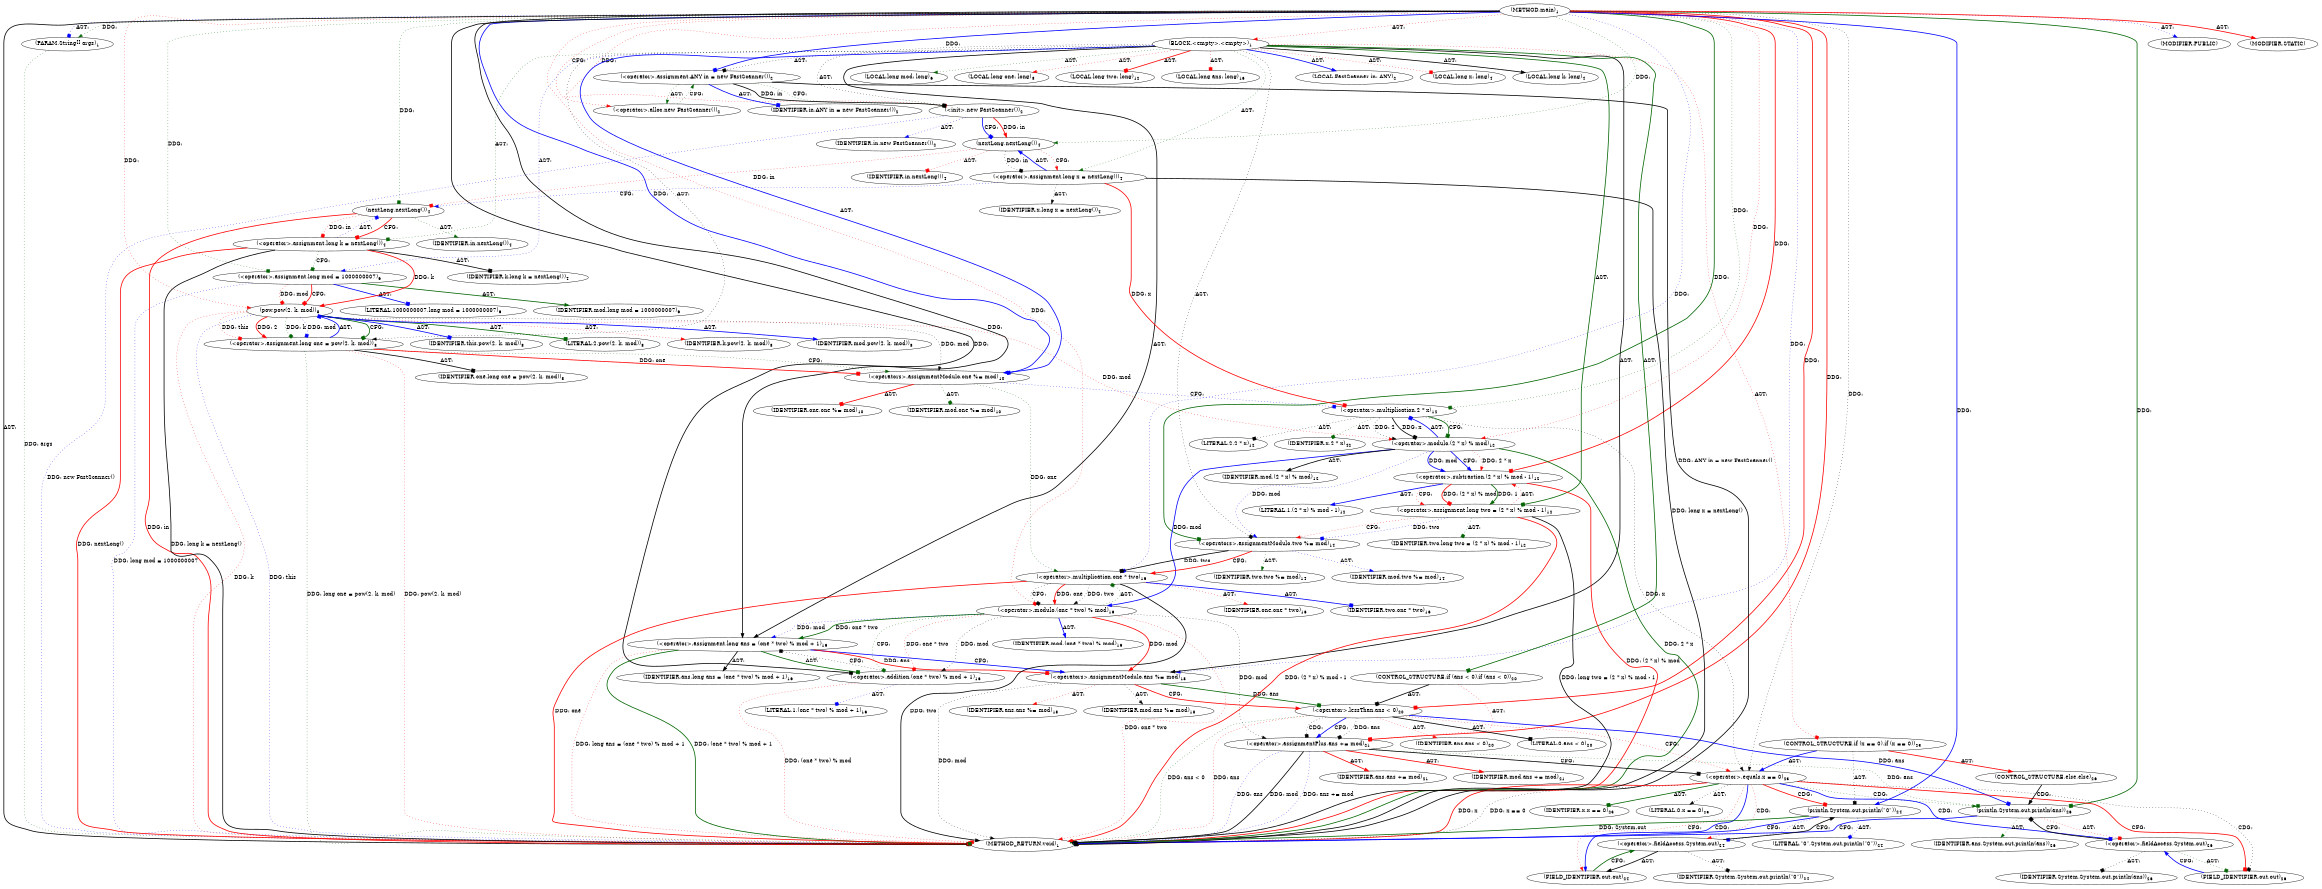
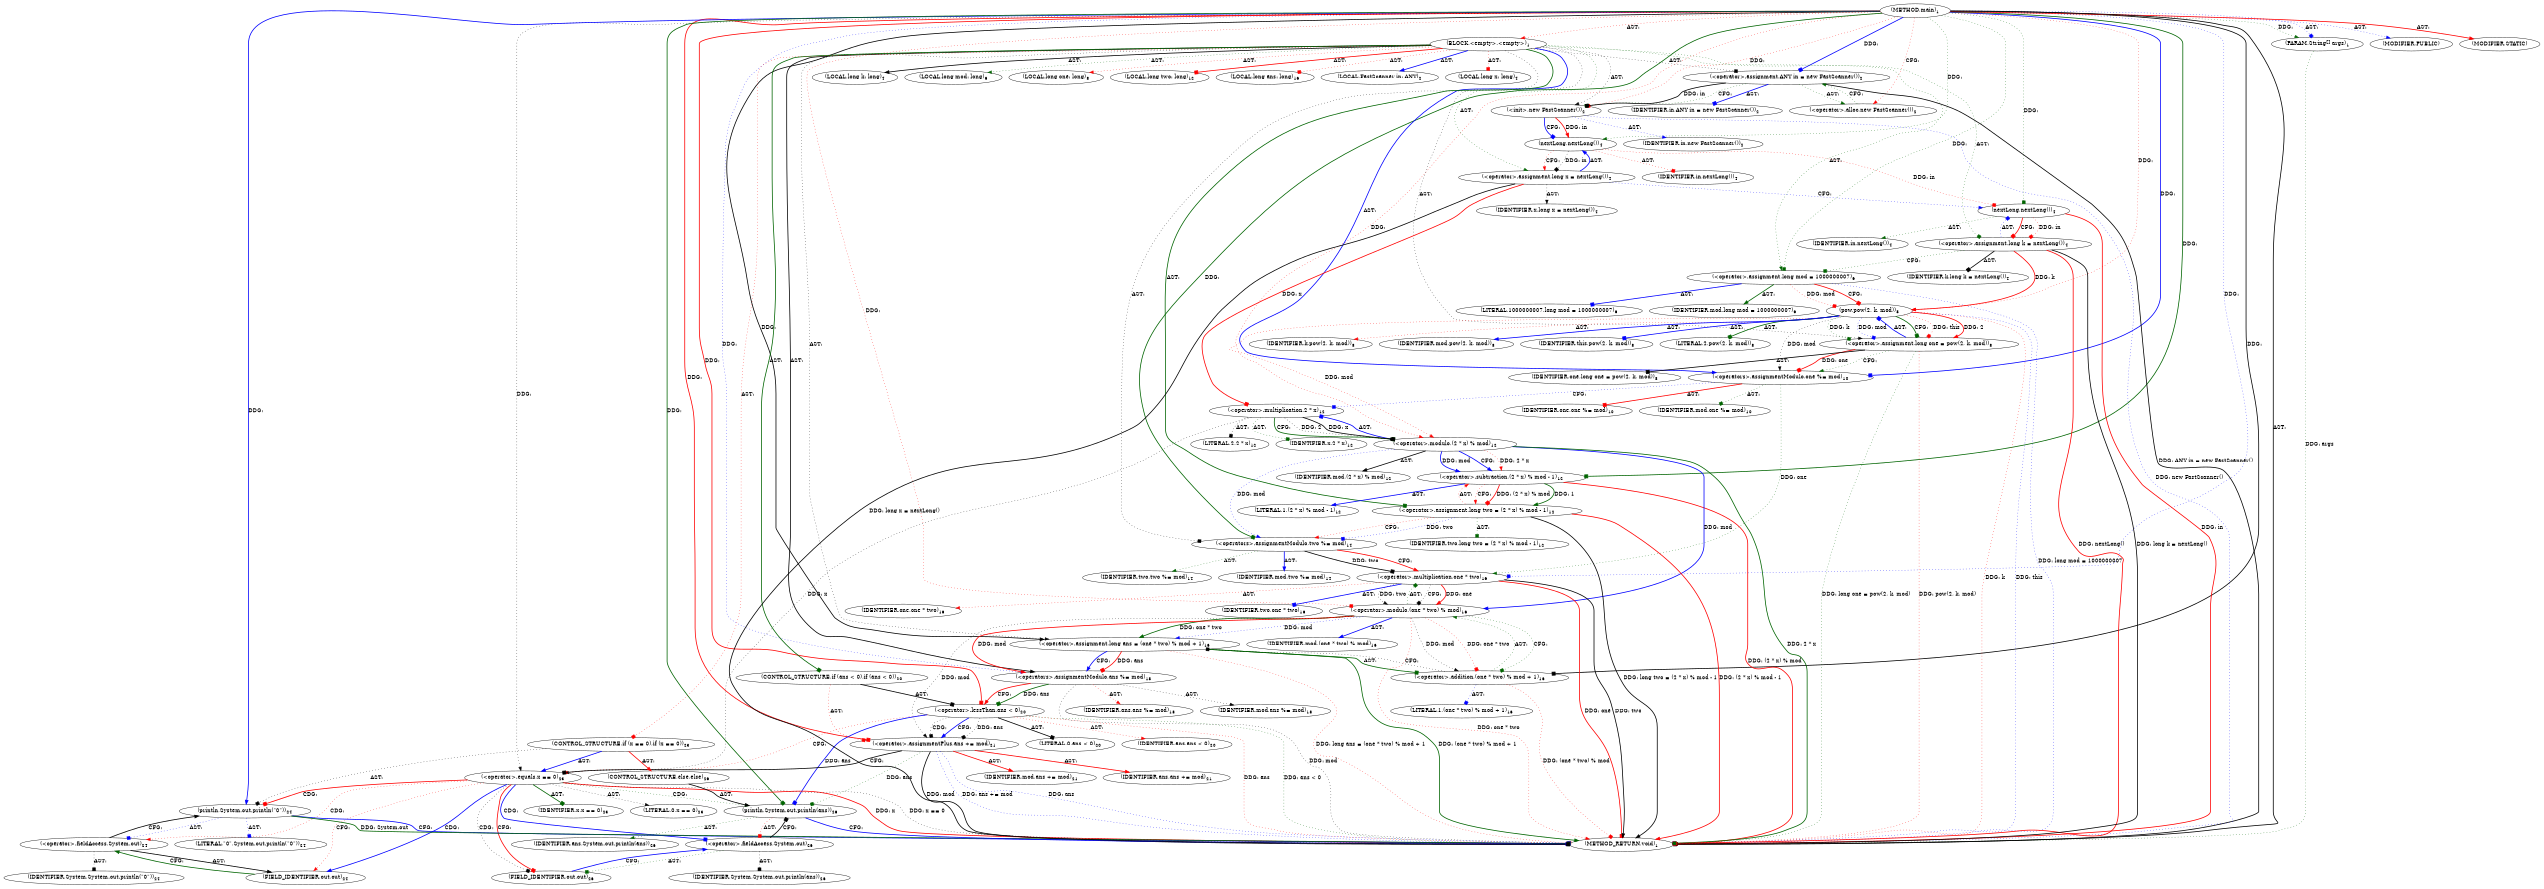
(572, 64) -> (1909, 86)
(1157, 175) -> (801, 133)
(1775, 222) -> (2149, 380)
(1737, 240) -> none
(1349, 444) -> (1350, 444)
(1331, 561) -> (1284, 559)
none -> (1506, 632)
(718, 678) -> none
(2045, 794) -> (727, 794)
